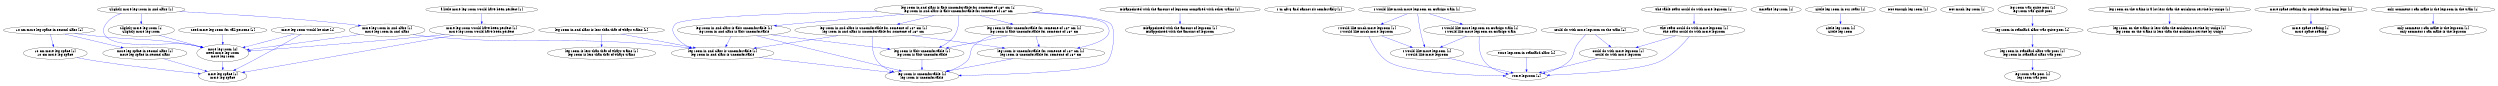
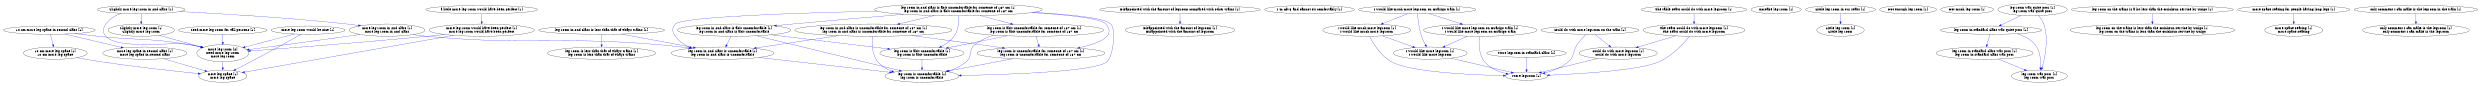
none -> (2046, 41)
none -> (2036, 46)
